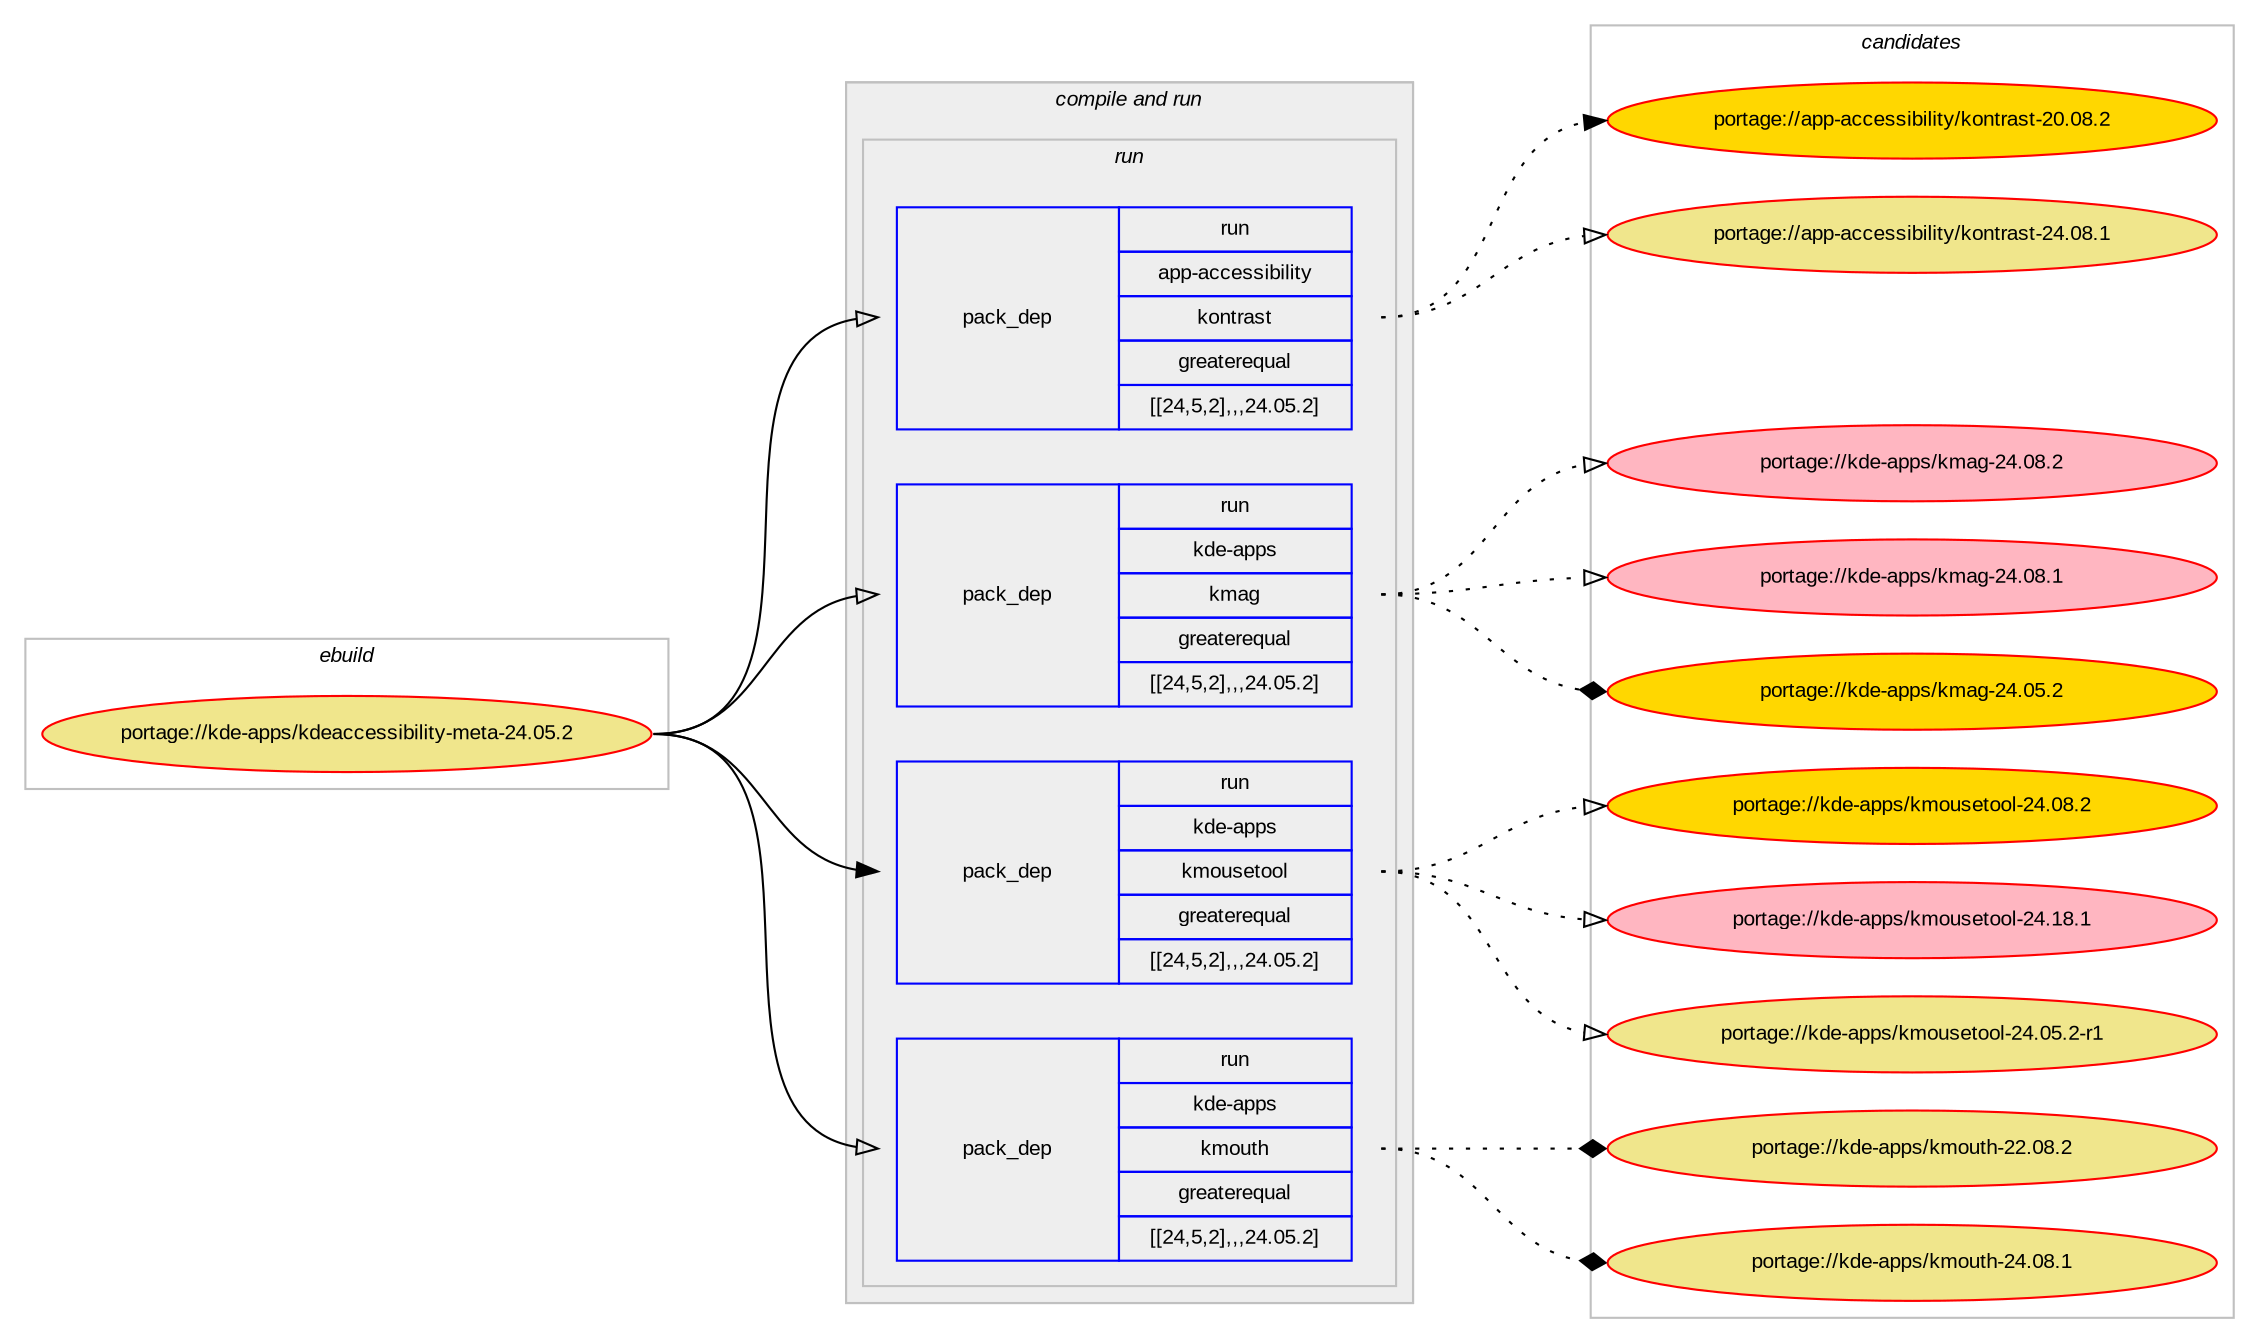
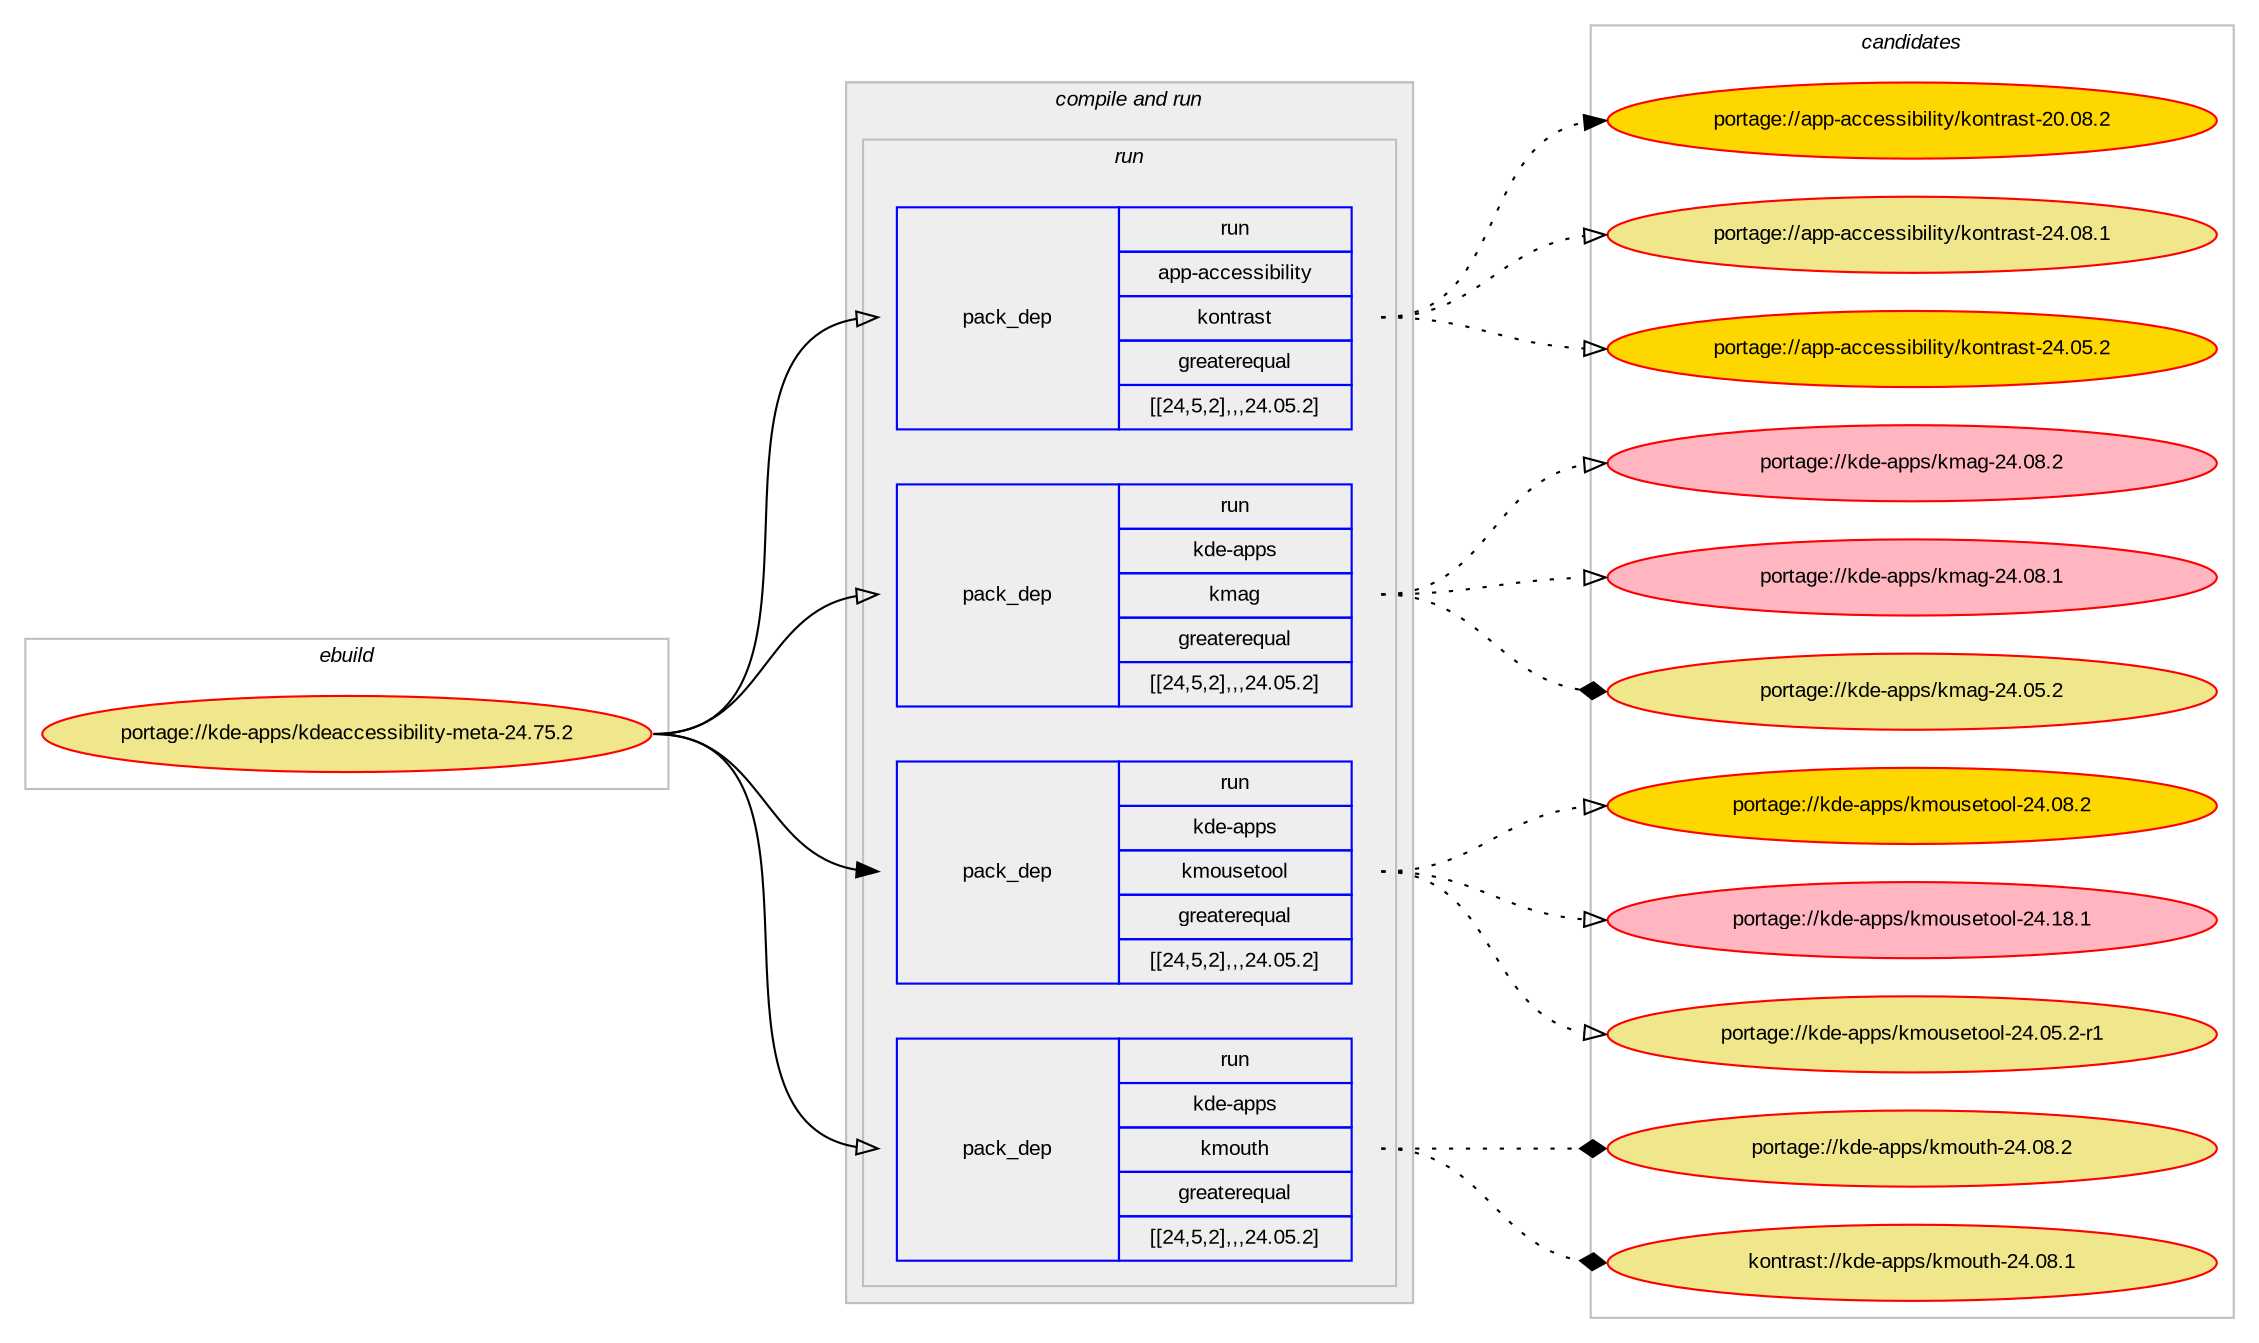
none -> (1912, 349)
(1912, 692) -> (1912, 692)
(347, 734) -> (347, 734)
(1912, 1149) -> (1912, 1149)
(1912, 1263) -> (1912, 1263)
